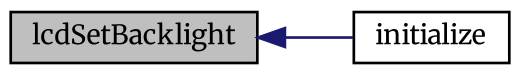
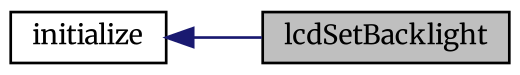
(319, 38) -> (228, 38)
